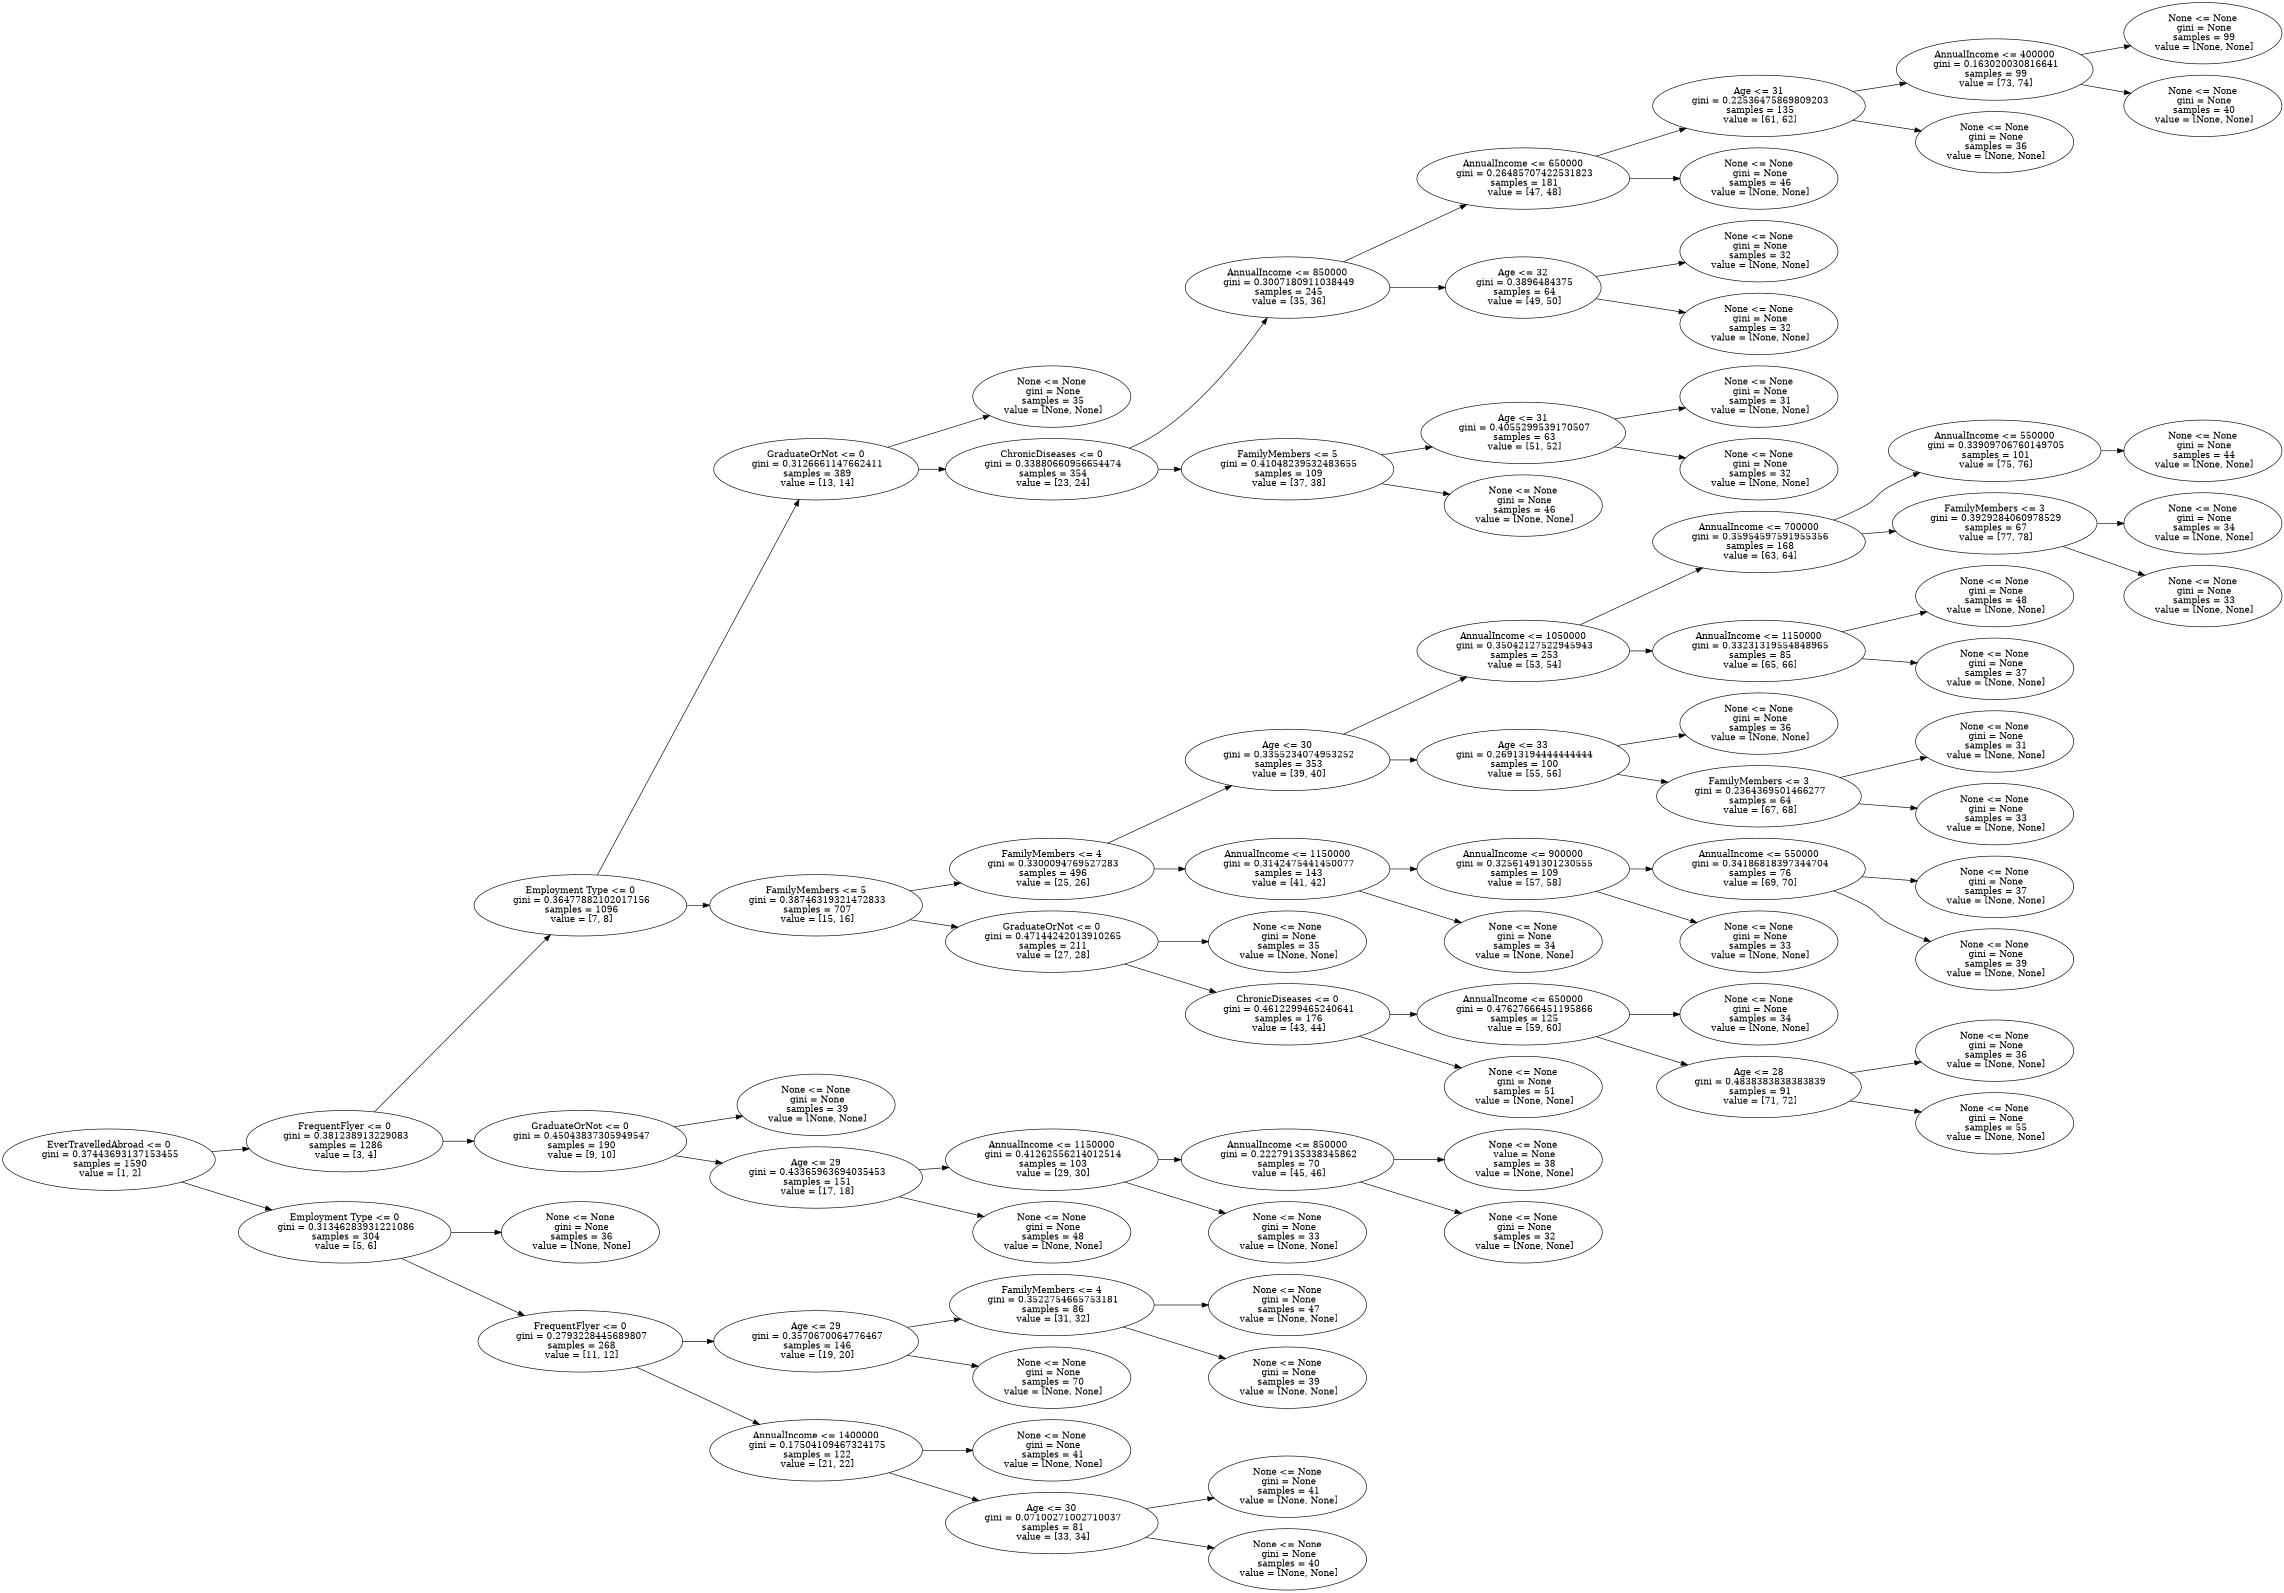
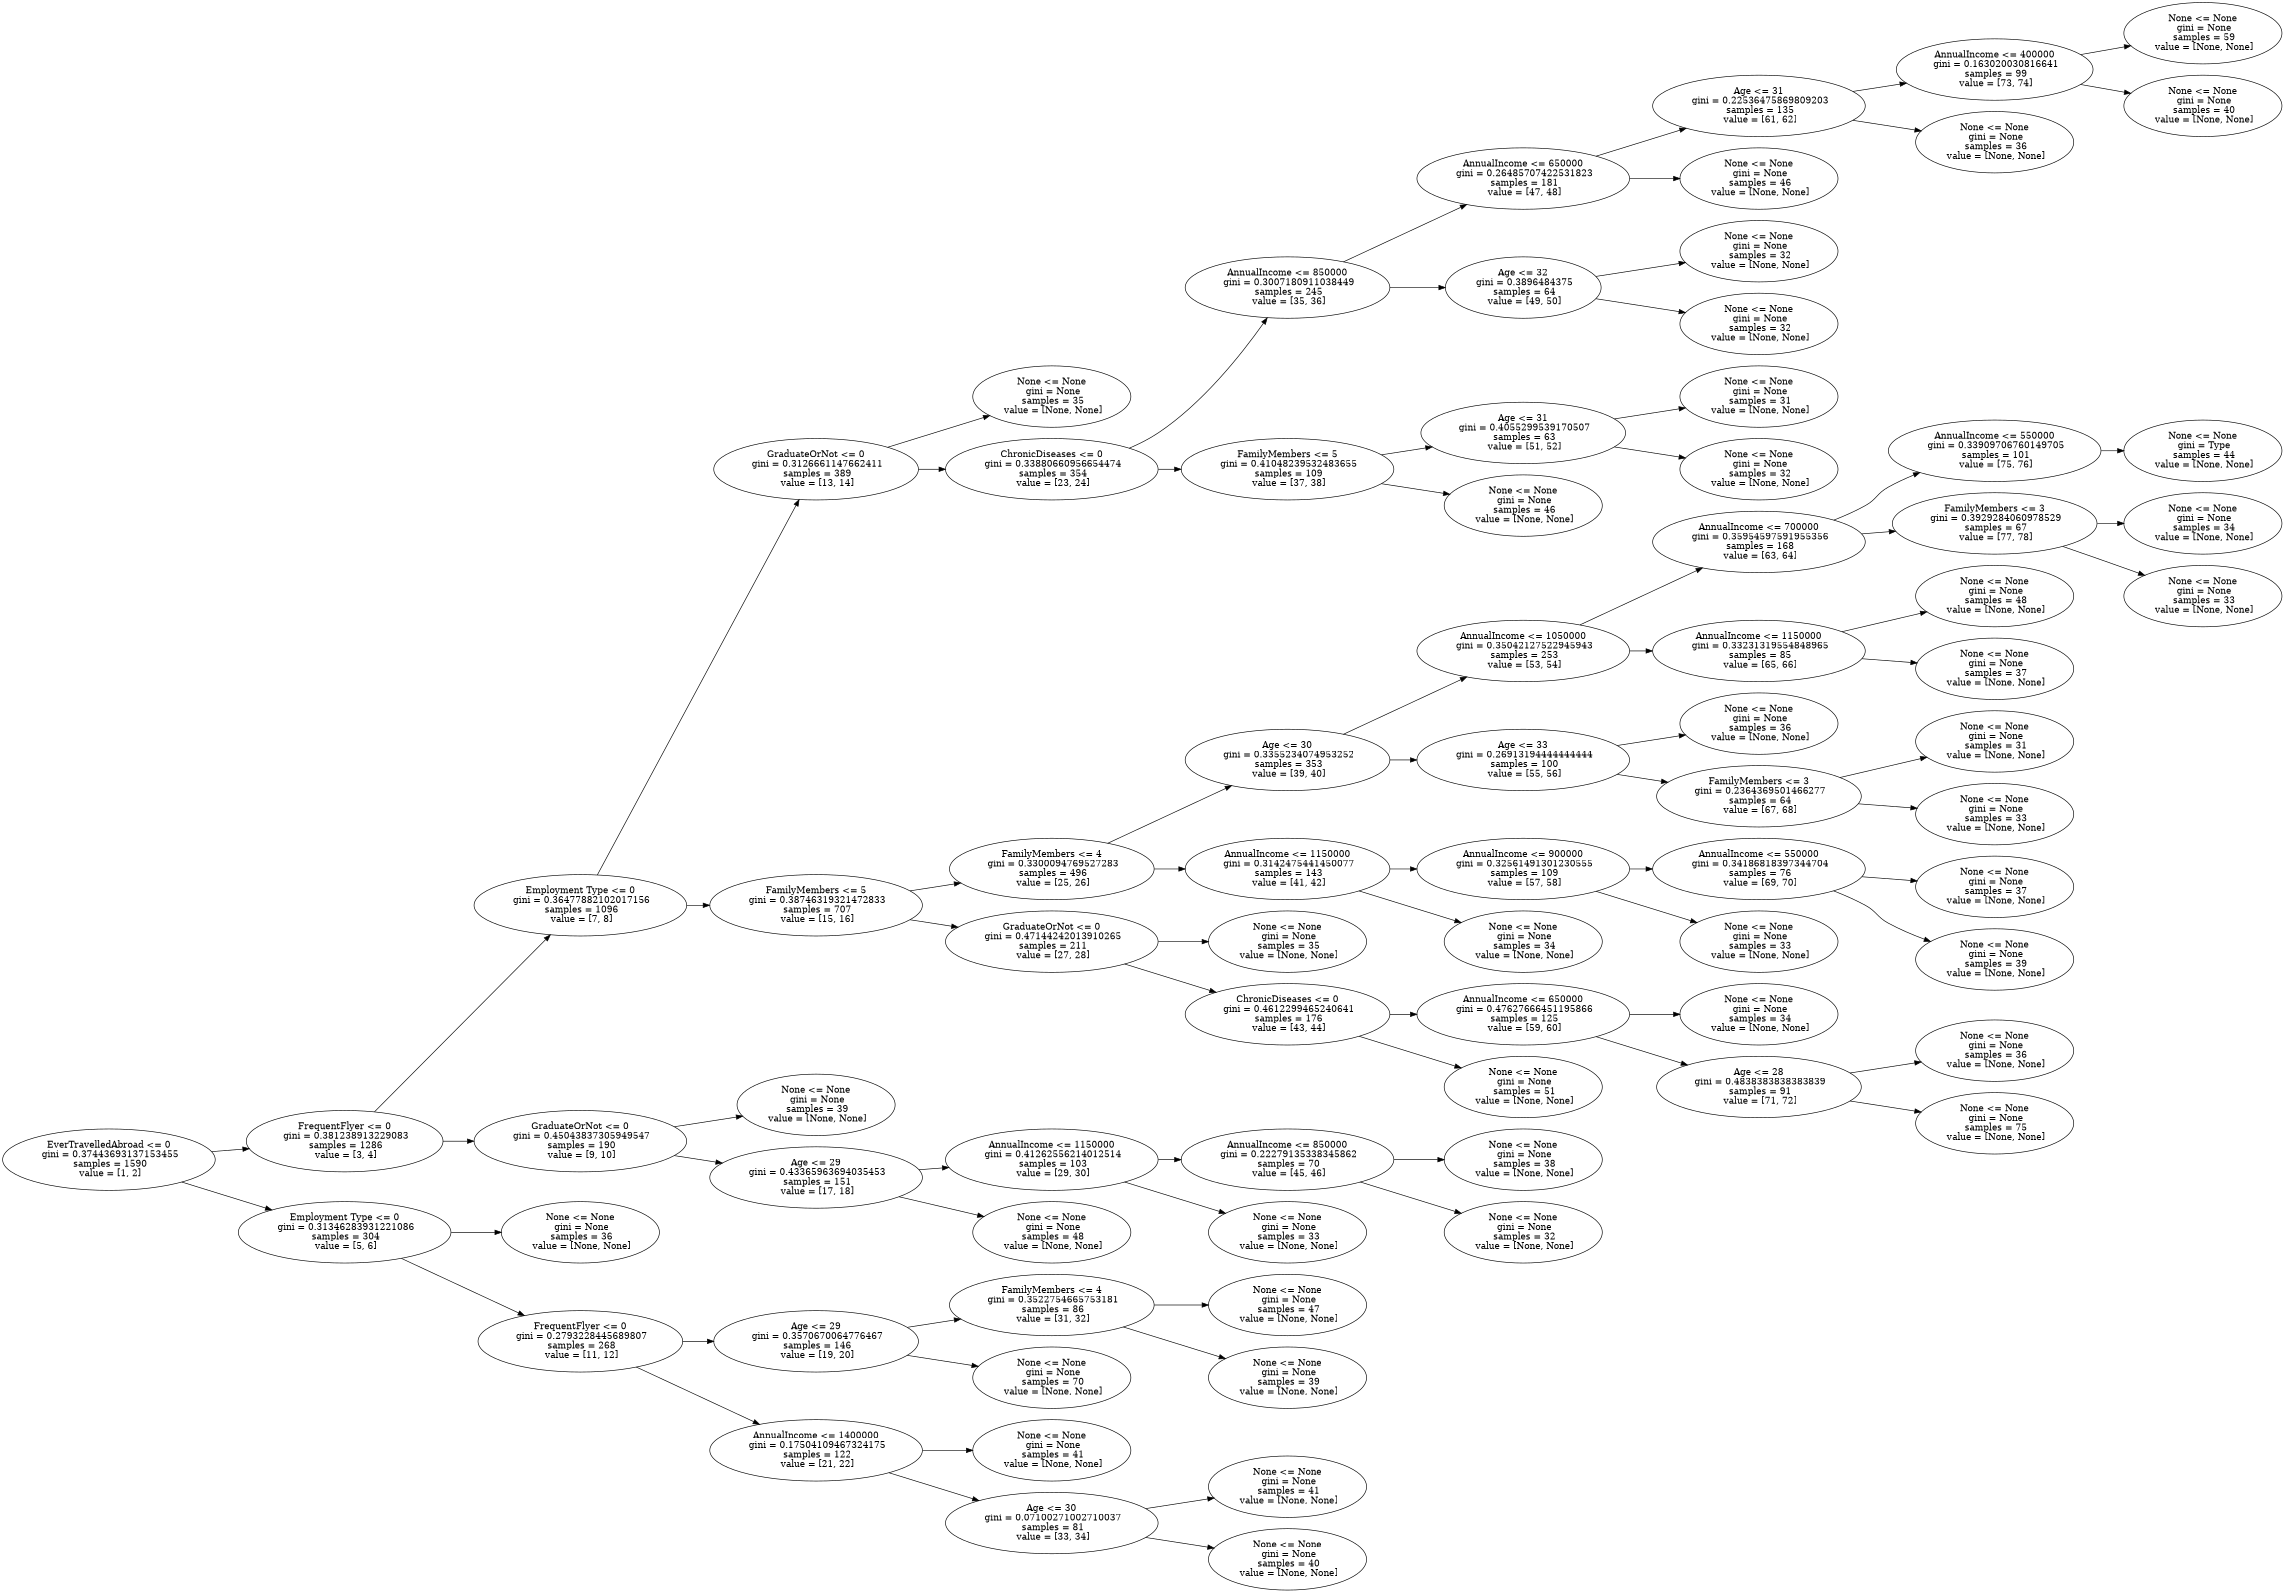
(2203, 33) -> (2203, 33)
(2203, 451) -> (2203, 451)
(1995, 1123) -> (1995, 1123)
(1523, 1160) -> (1523, 1160)
